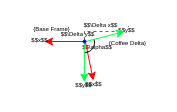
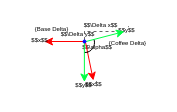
(52, 30) -> (52, 30)
